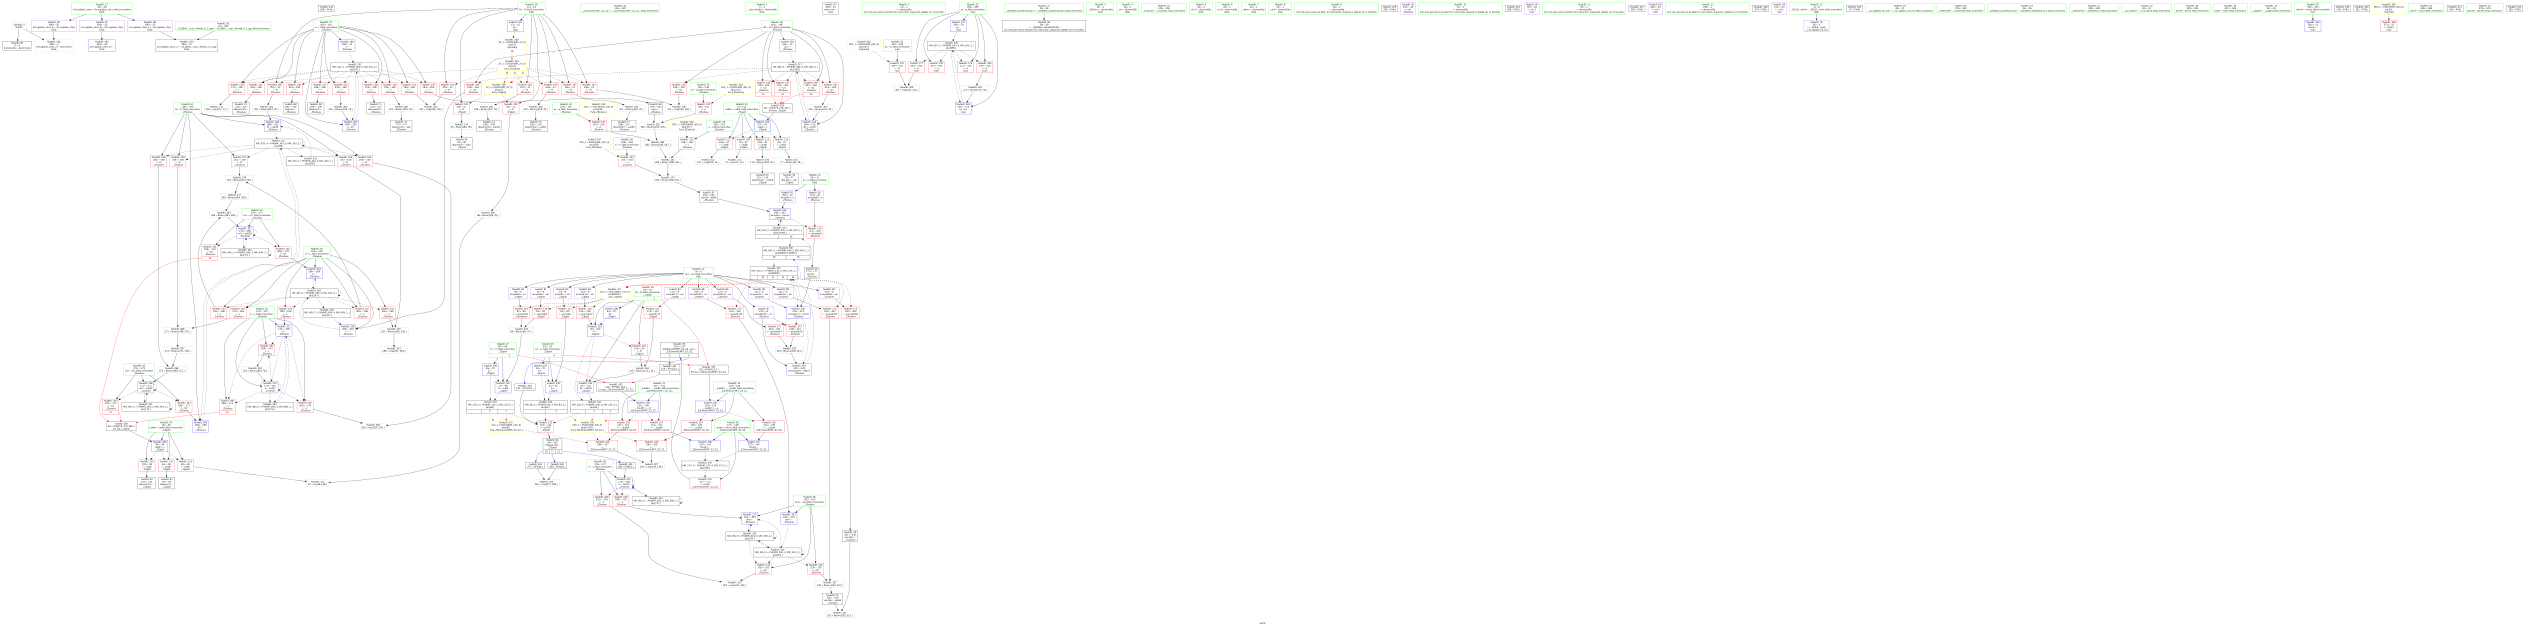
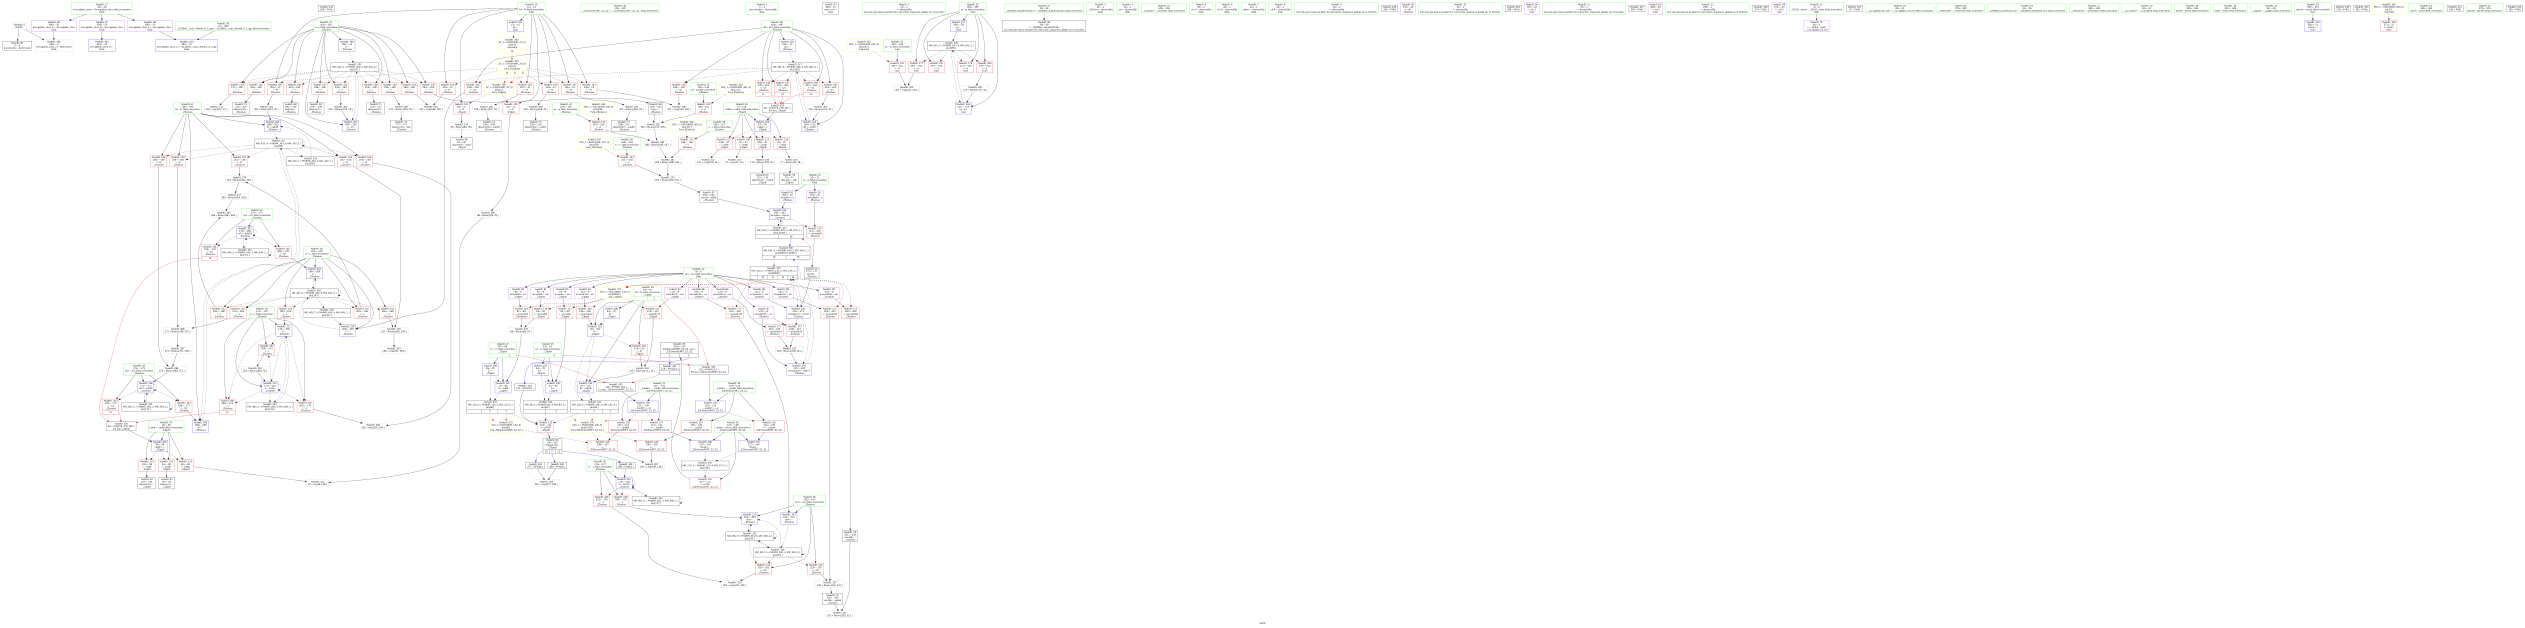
(232, 221) -> none
(315, 285) -> (315, 285)
